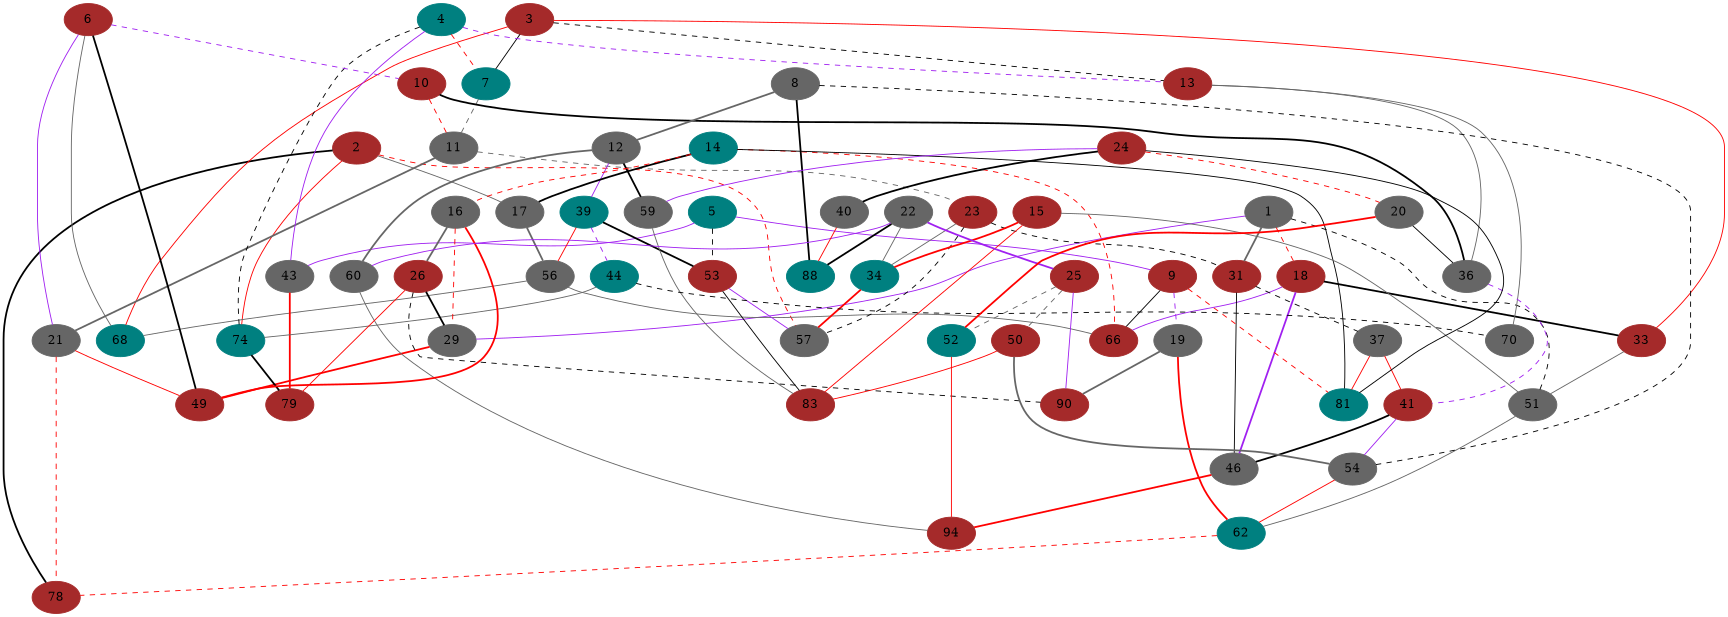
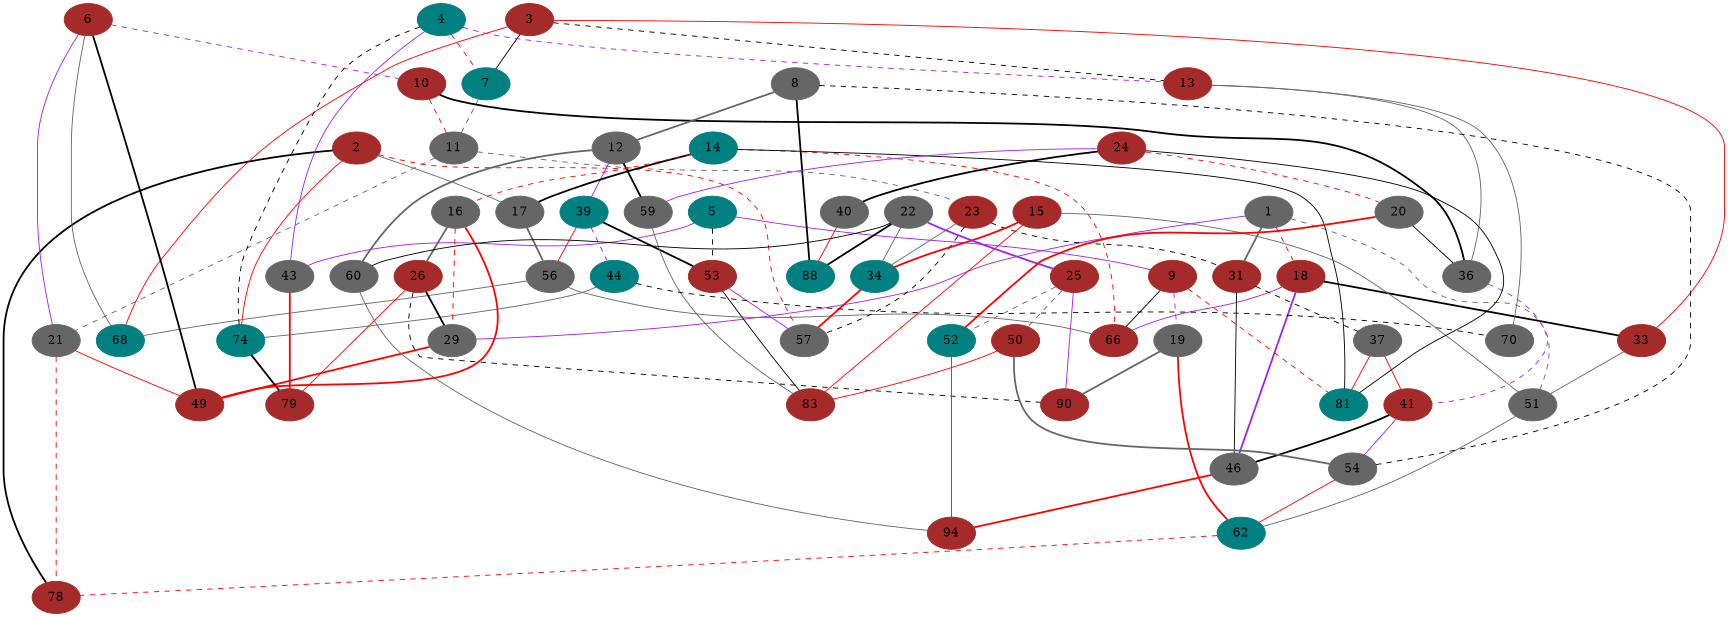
(255, 244) -> (255, 244)
(671, 247) -> (671, 247)
(1444, 296) -> (1444, 296)
